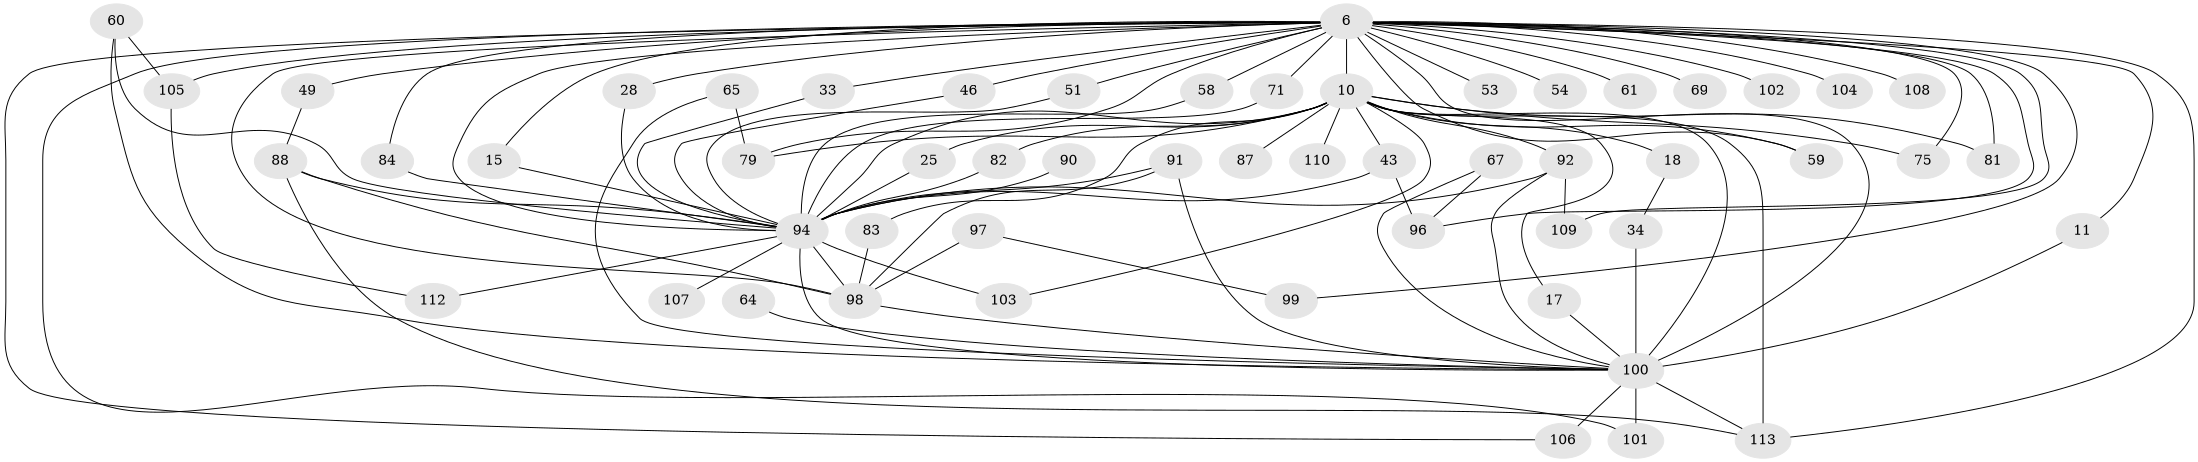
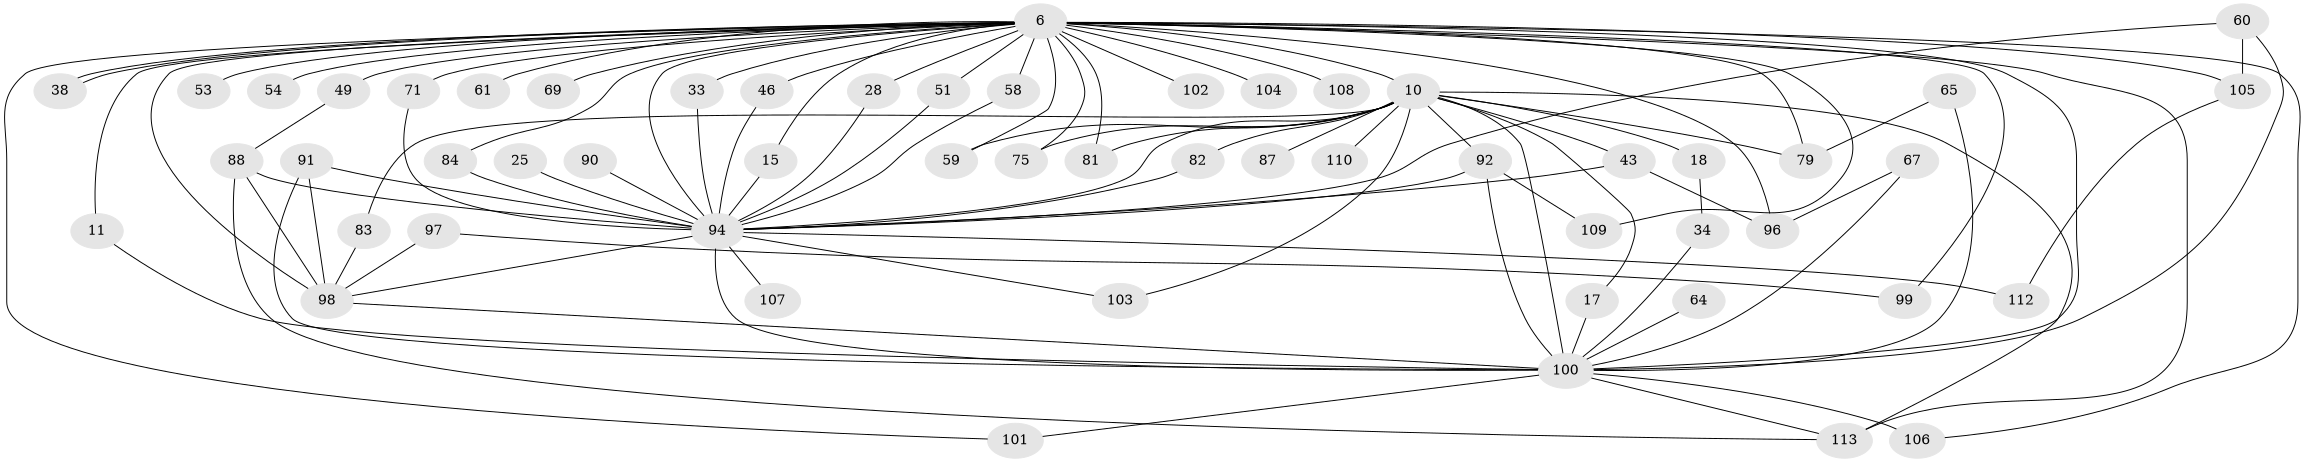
none -> (60, 91)
(1080, 126) -> none
